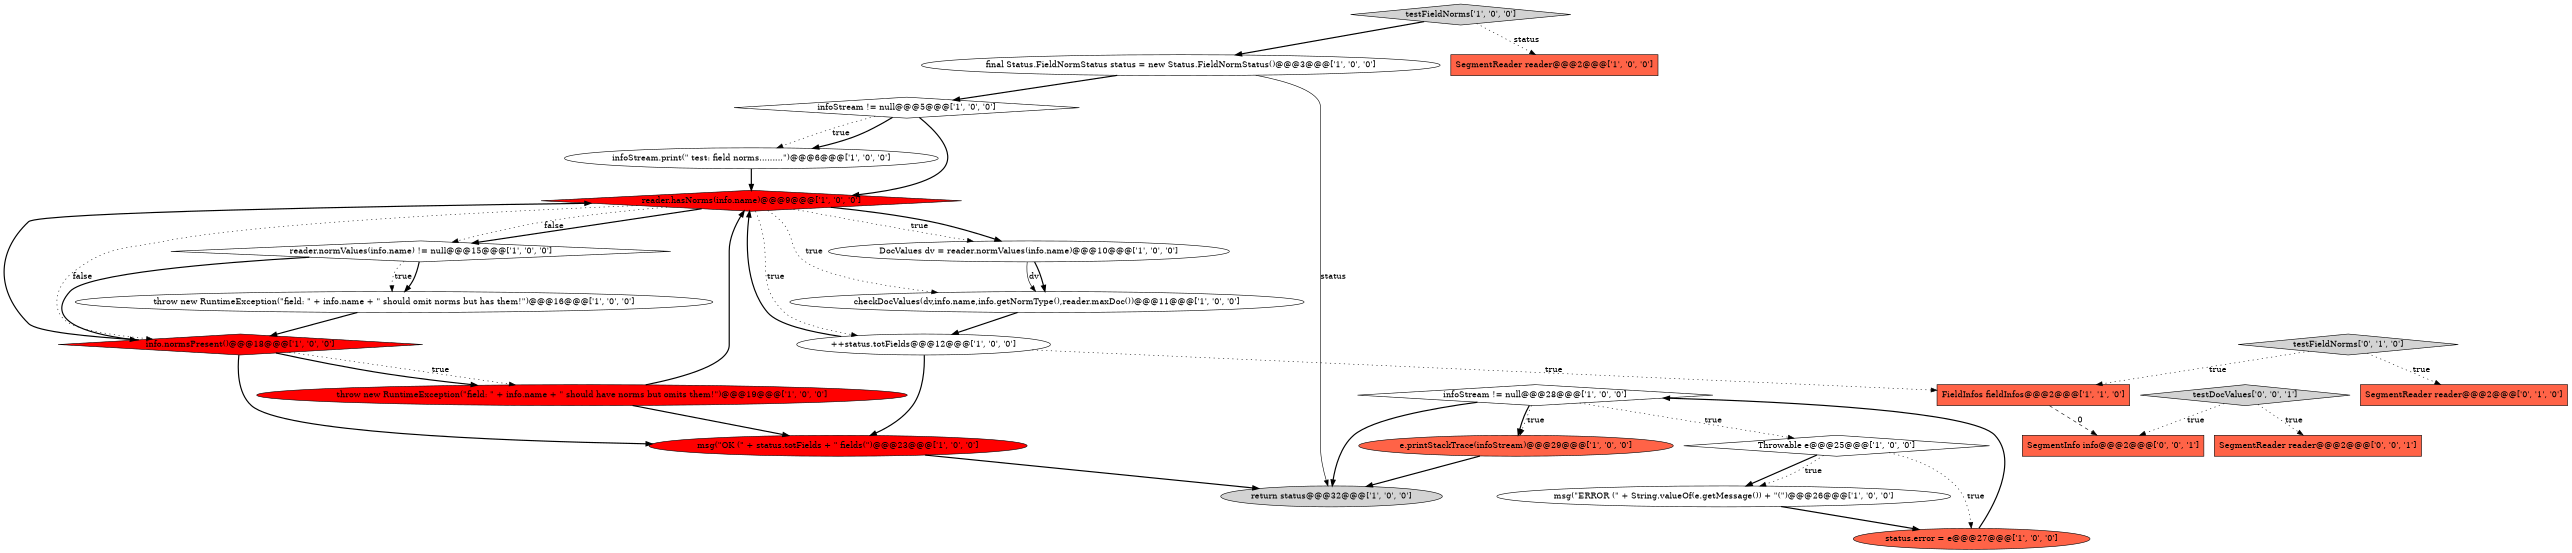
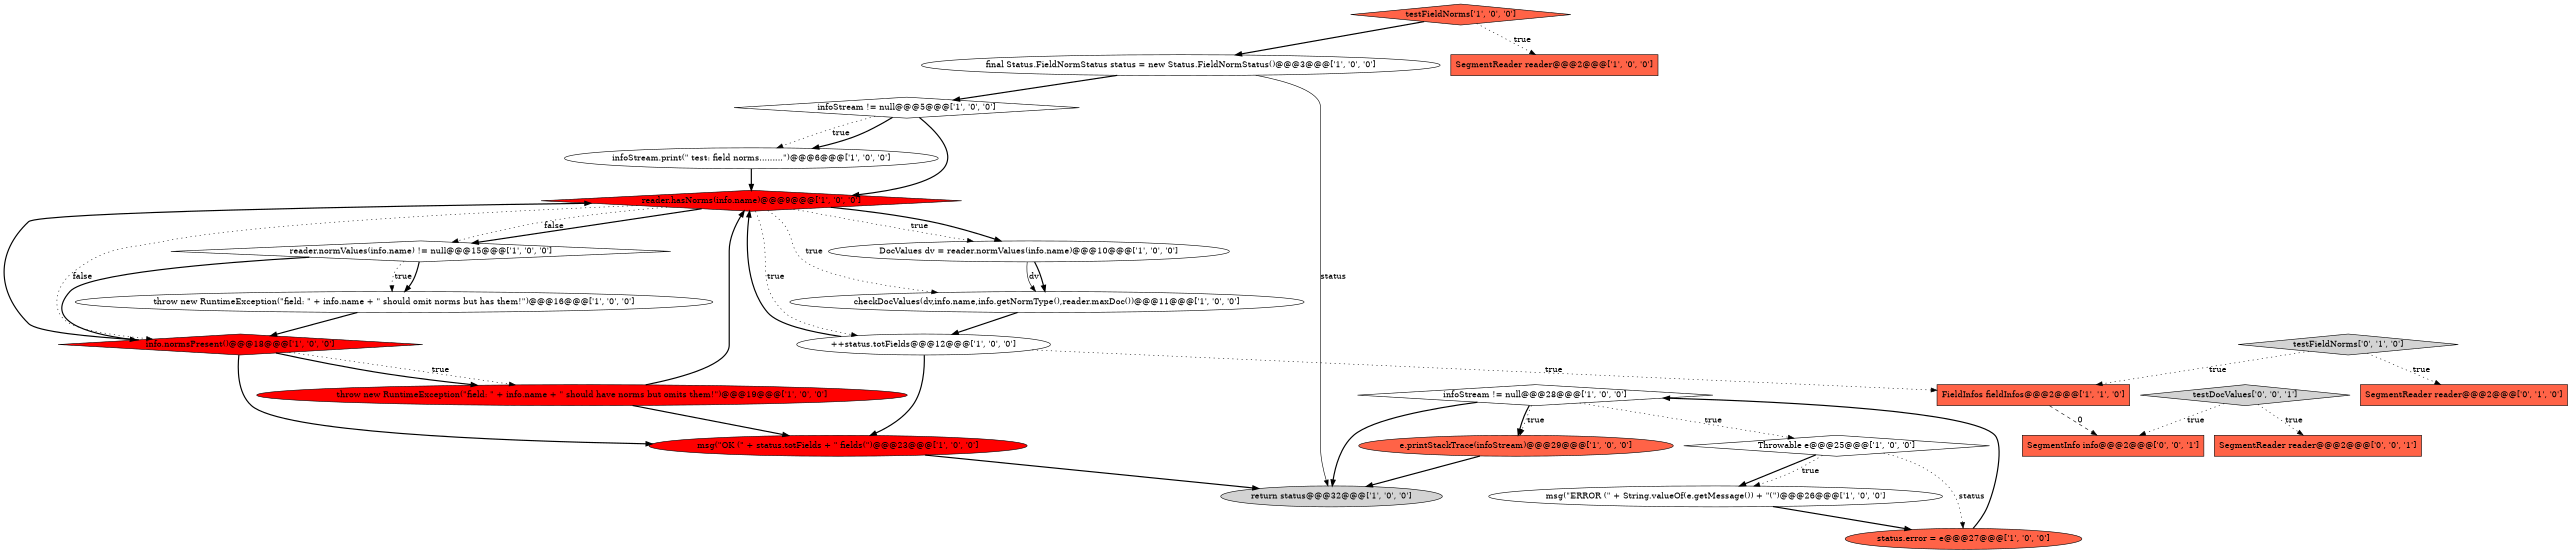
(1461, 15) -> (1461, 15)
(1527, 40) -> (1523, 40)
(1976, 496) -> (1972, 496)
